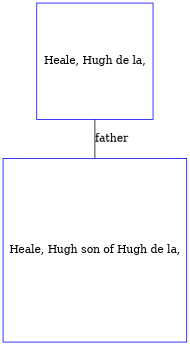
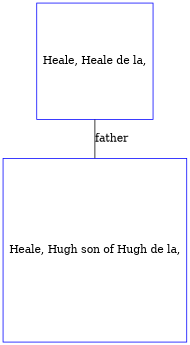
(95, 61) -> (95, 61)
